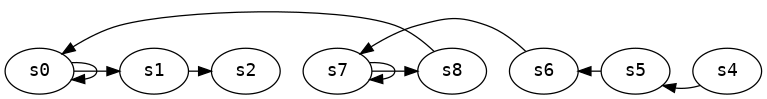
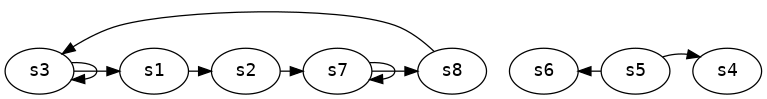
(450, 19) -> (285, 71)
(39, 71) -> (39, 71)
(688, 88) -> (675, 54)
